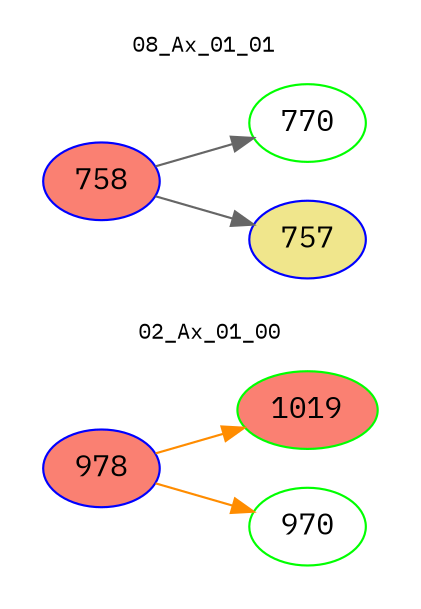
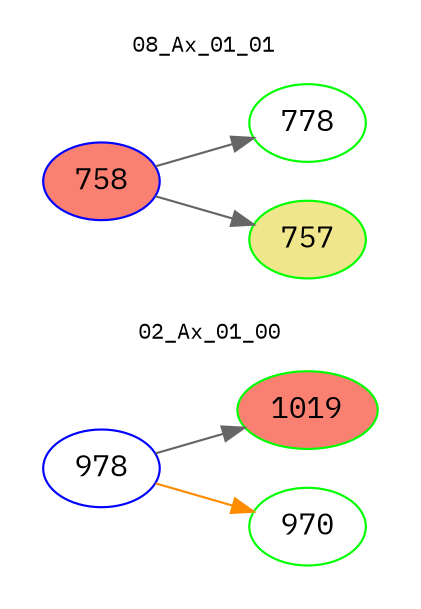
(308, 123) -> (308, 123)
(308, 240) -> (308, 240)
(189, 444) -> (189, 444)
(101, 468) -> (101, 468)
